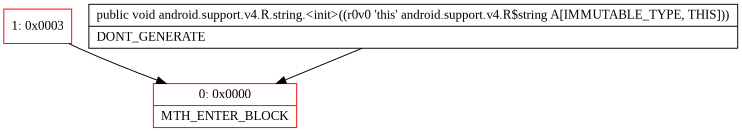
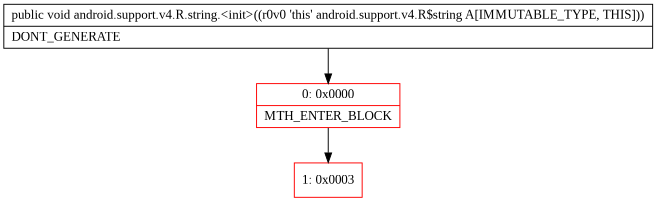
(113, 63) -> (328, 140)
